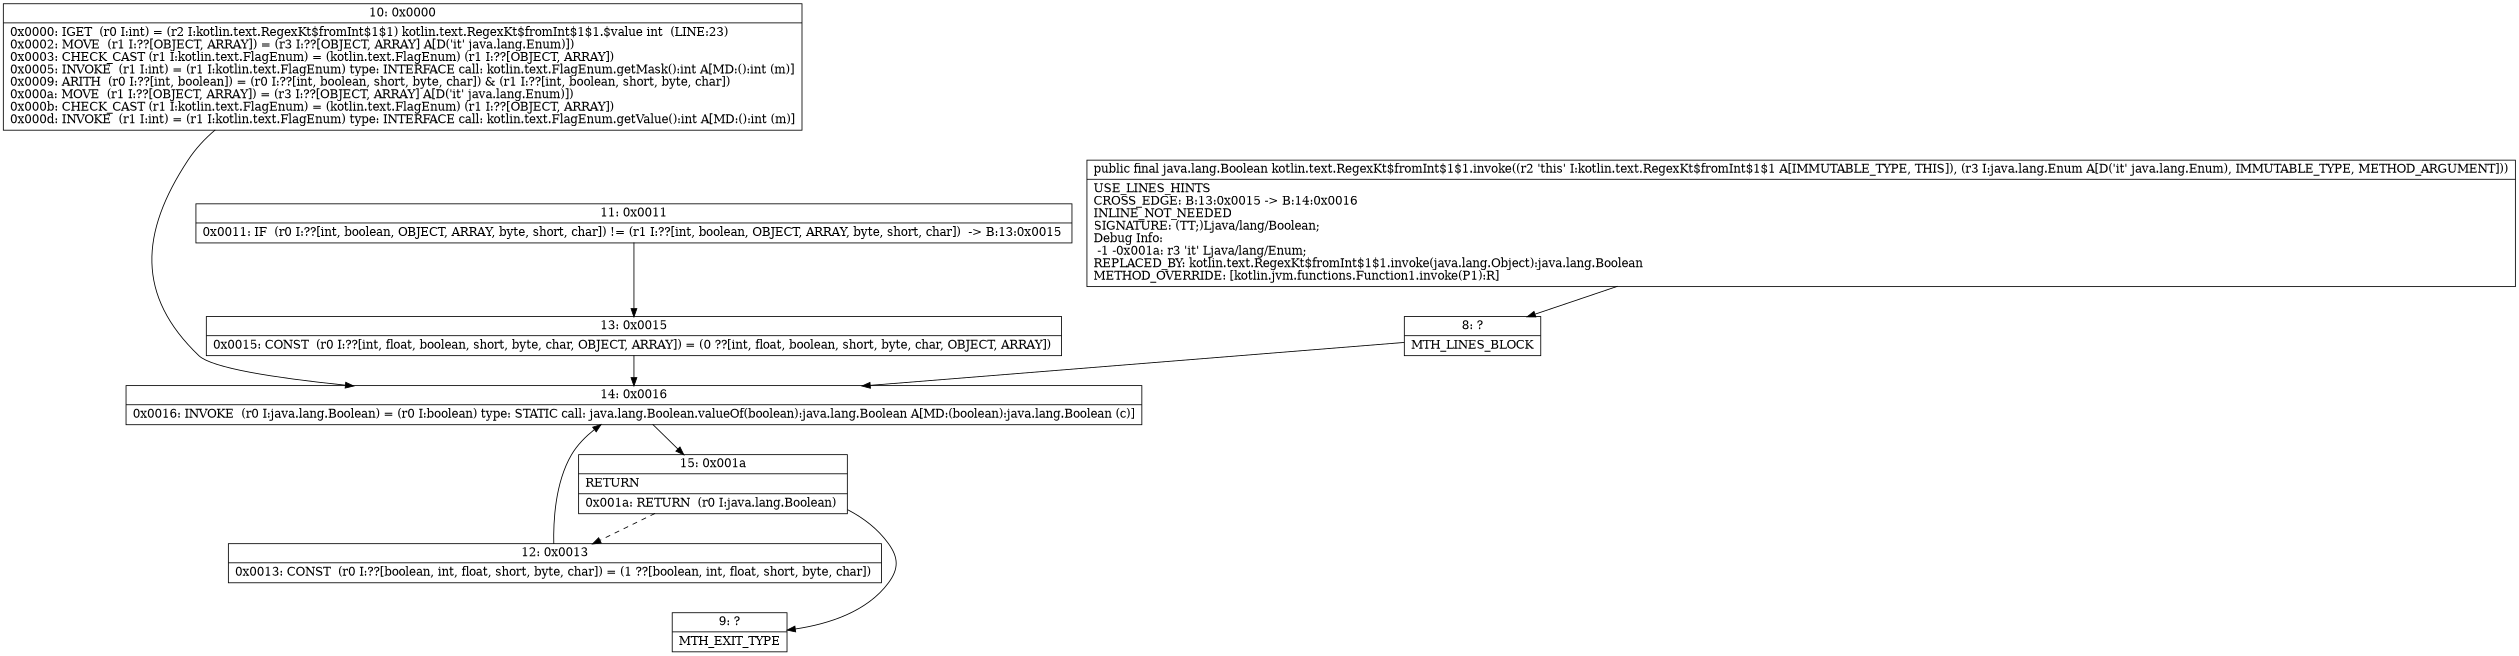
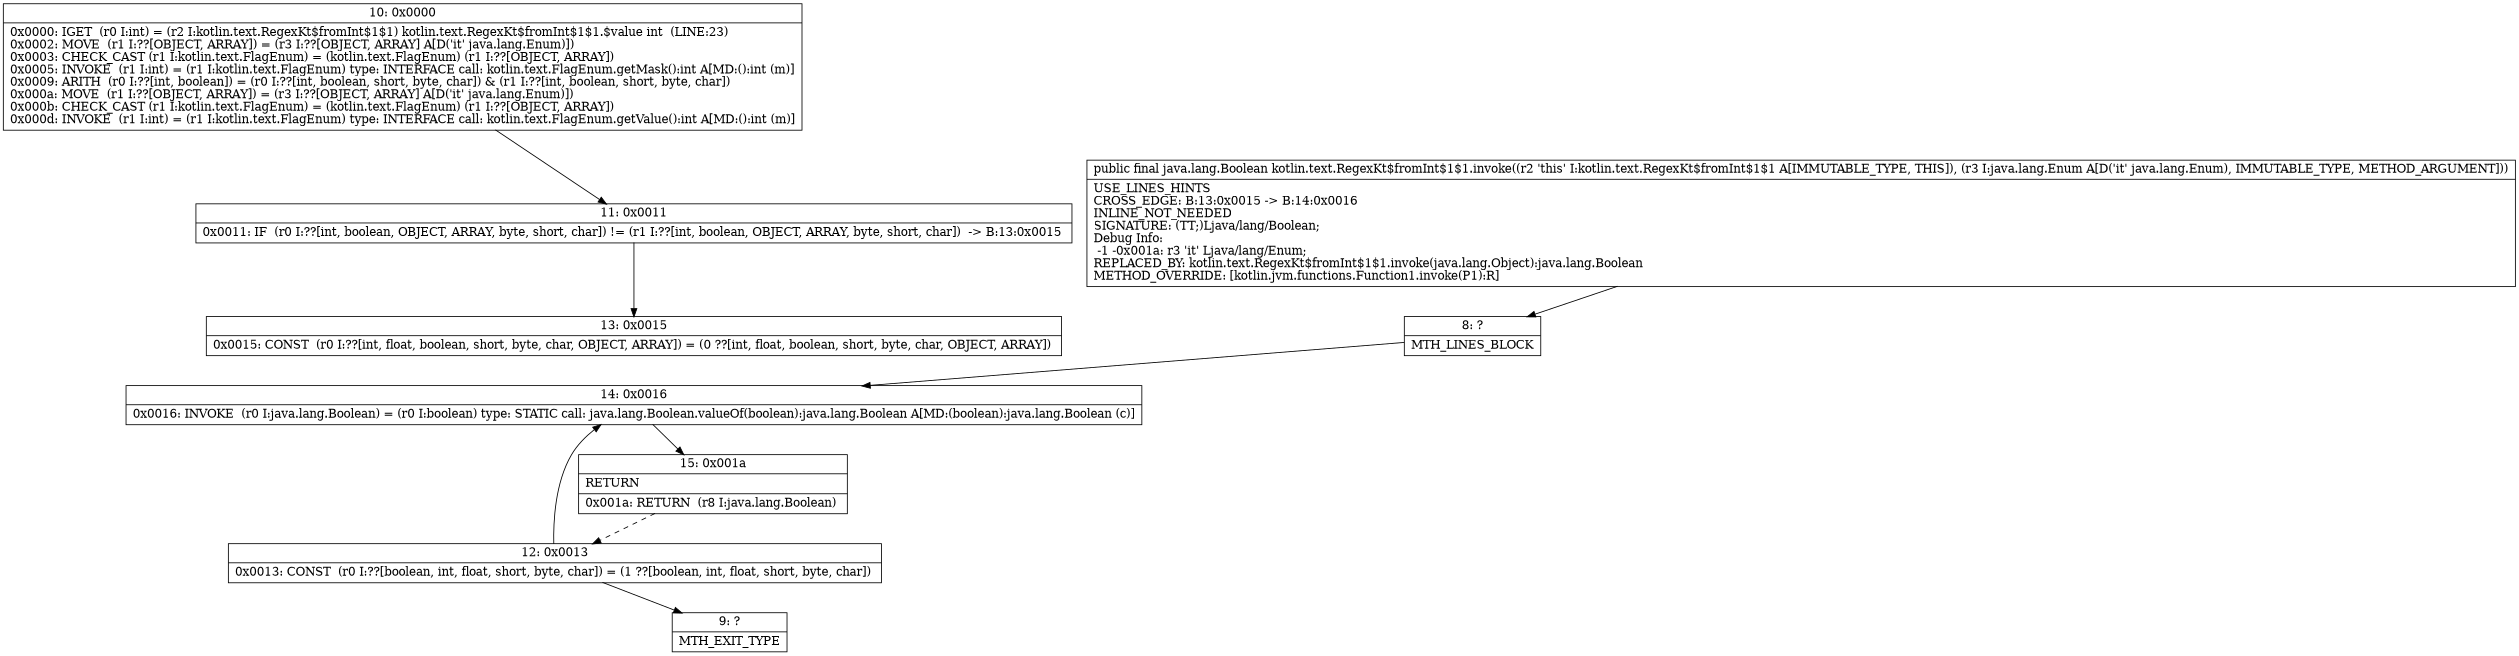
(166, 313) -> (547, 165)
(634, 366) -> none
(713, 503) -> (713, 503)
(885, 587) -> (638, 596)
